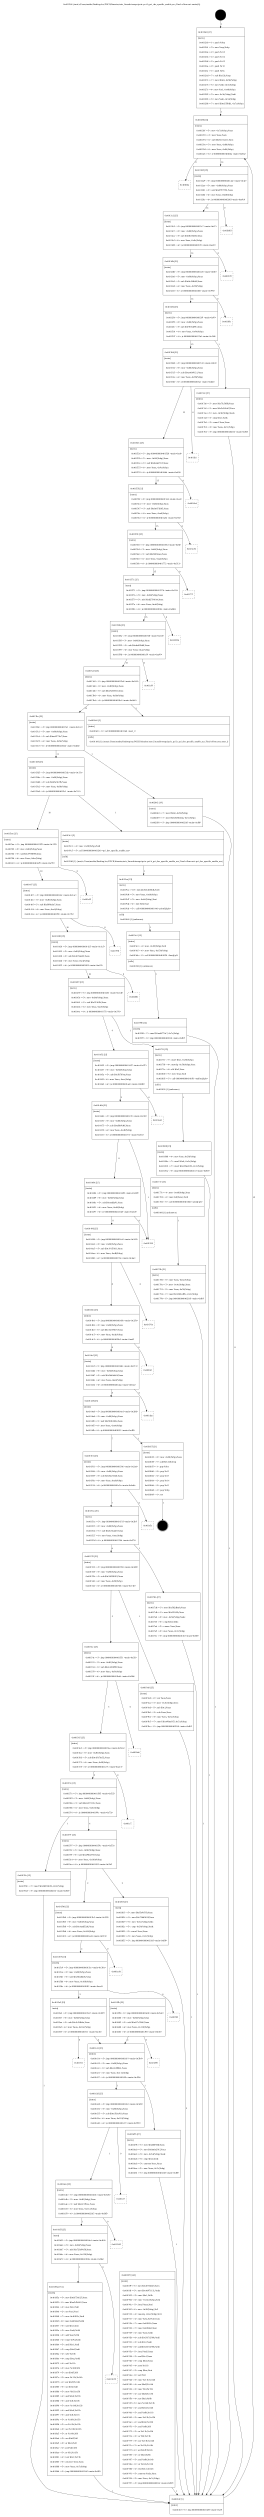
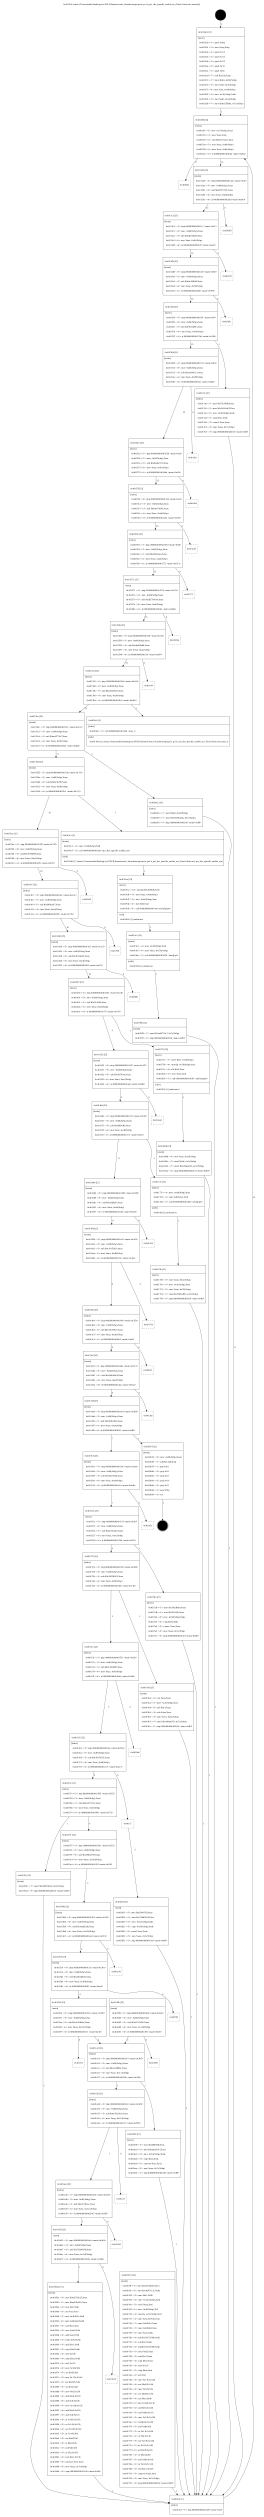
(144, 1187) -> (151, 1158)
(113, 1883) -> (133, 1862)
